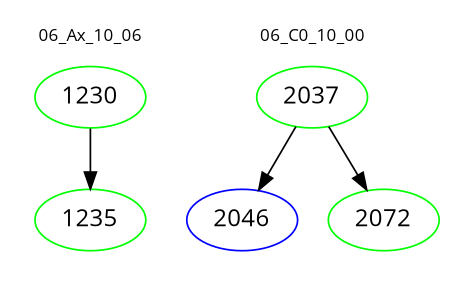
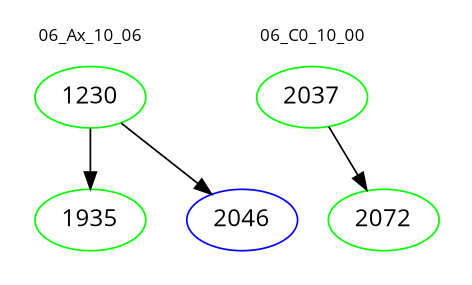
(282, 151) -> (150, 146)
(90, 220) -> (90, 220)
